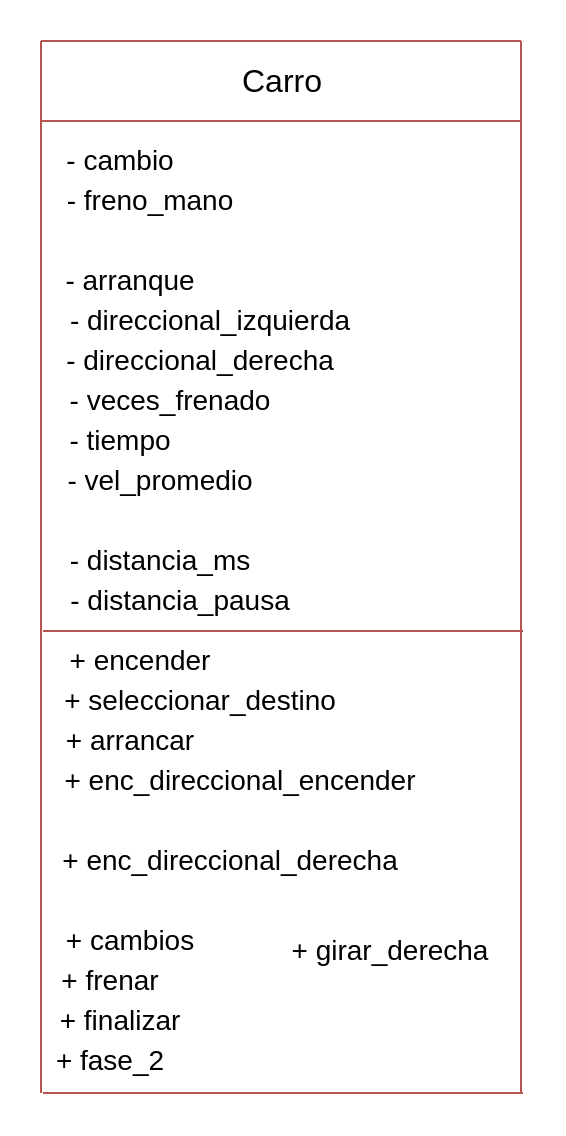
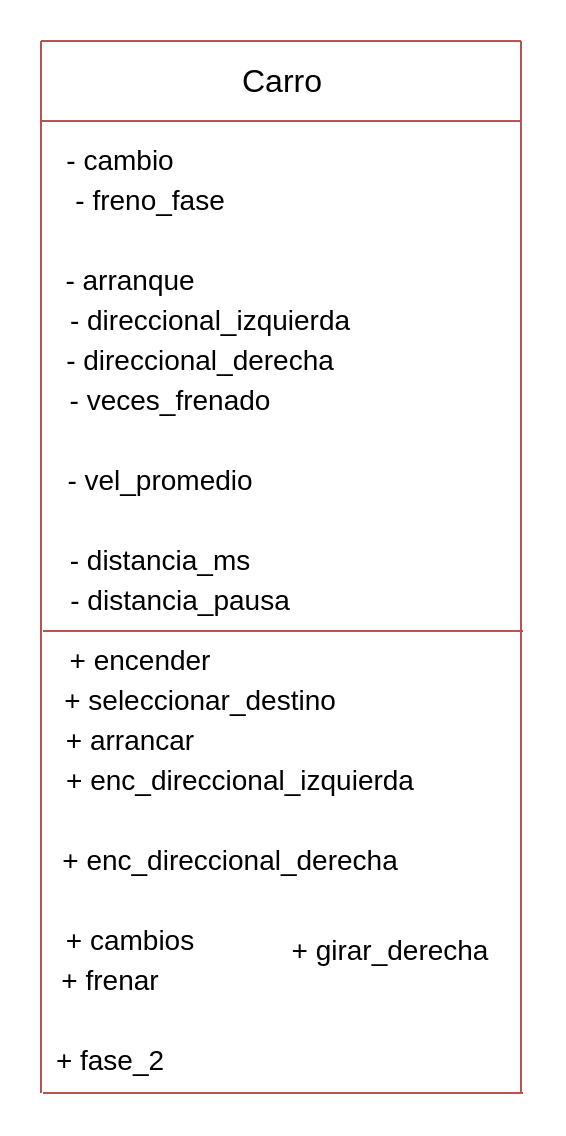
(151, 201) -> (151, 201)
(121, 441) -> none
(241, 781) -> (241, 781)
(121, 1021) -> none
